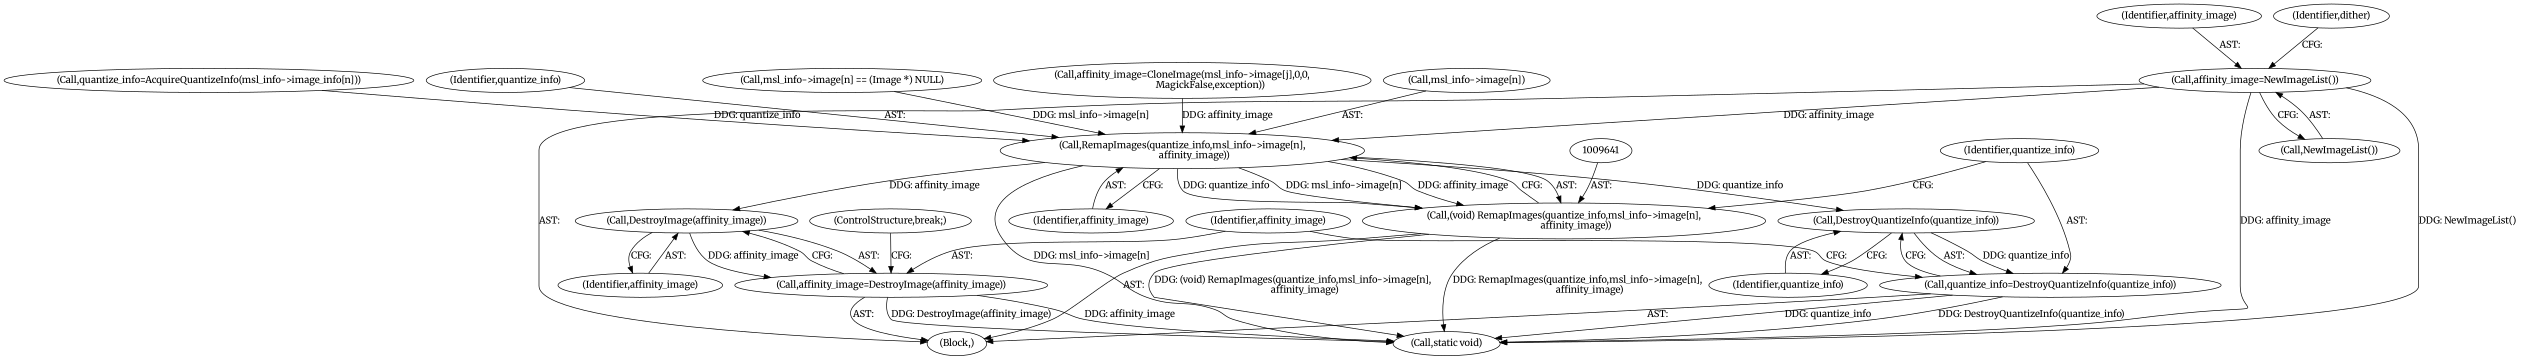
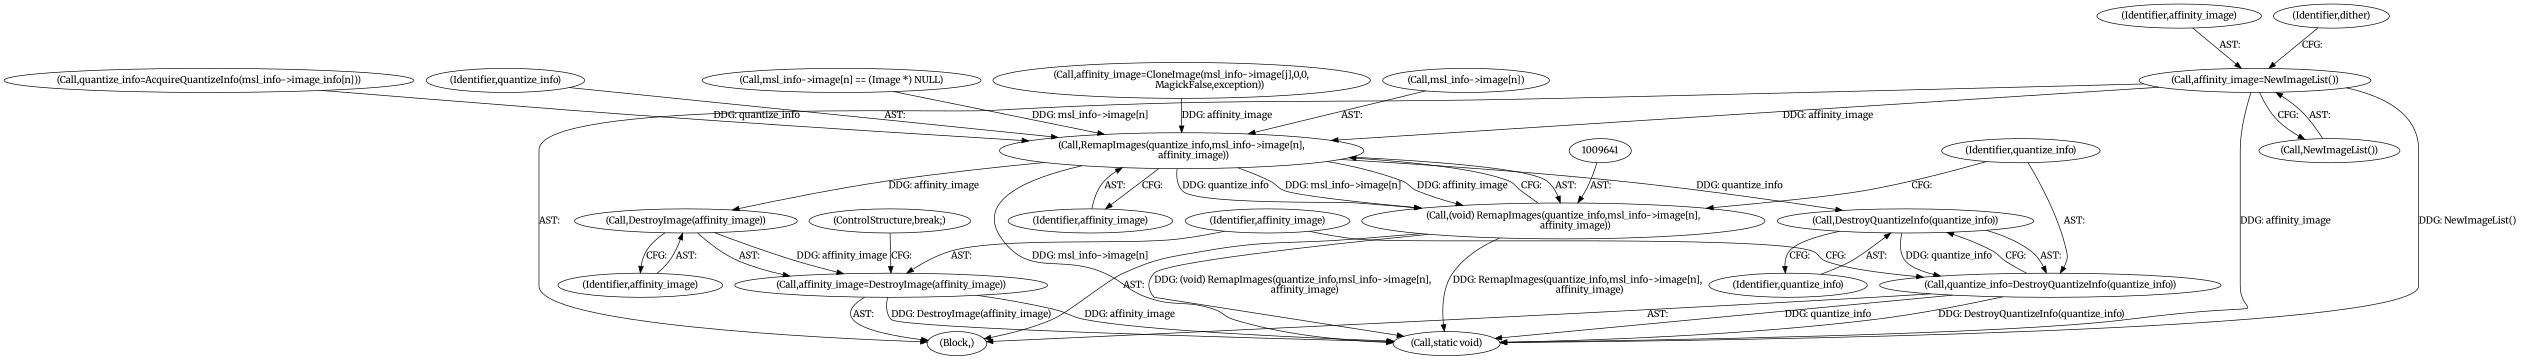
(798, 250) -> none
